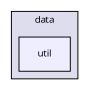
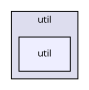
(45, 20) -> (45, 20)
